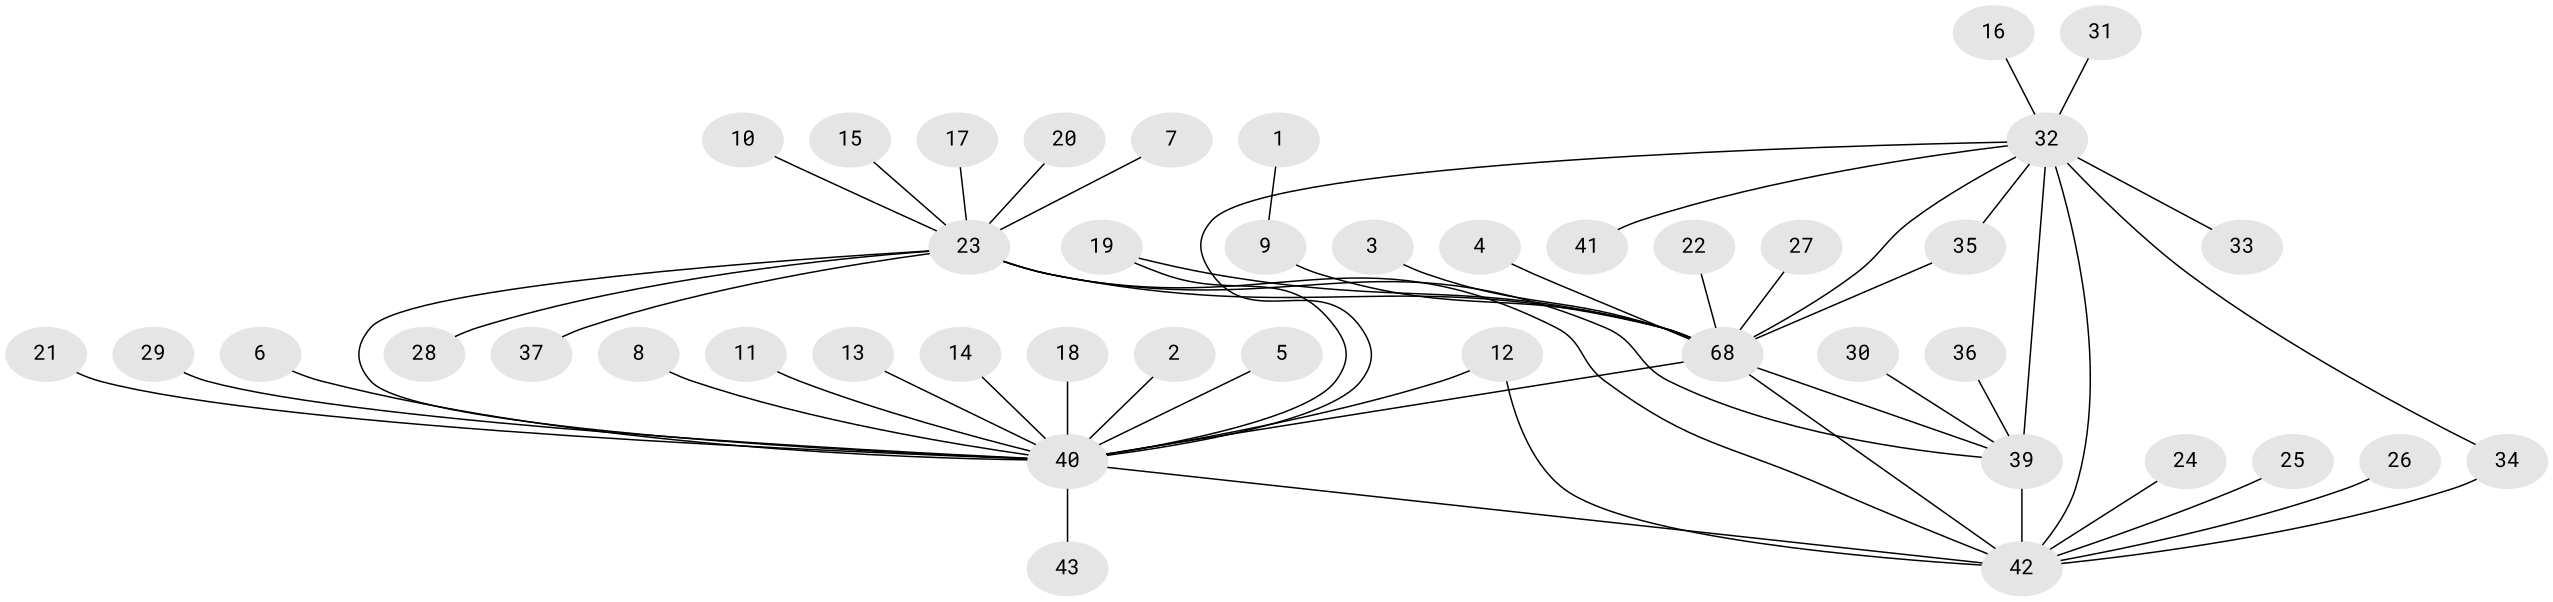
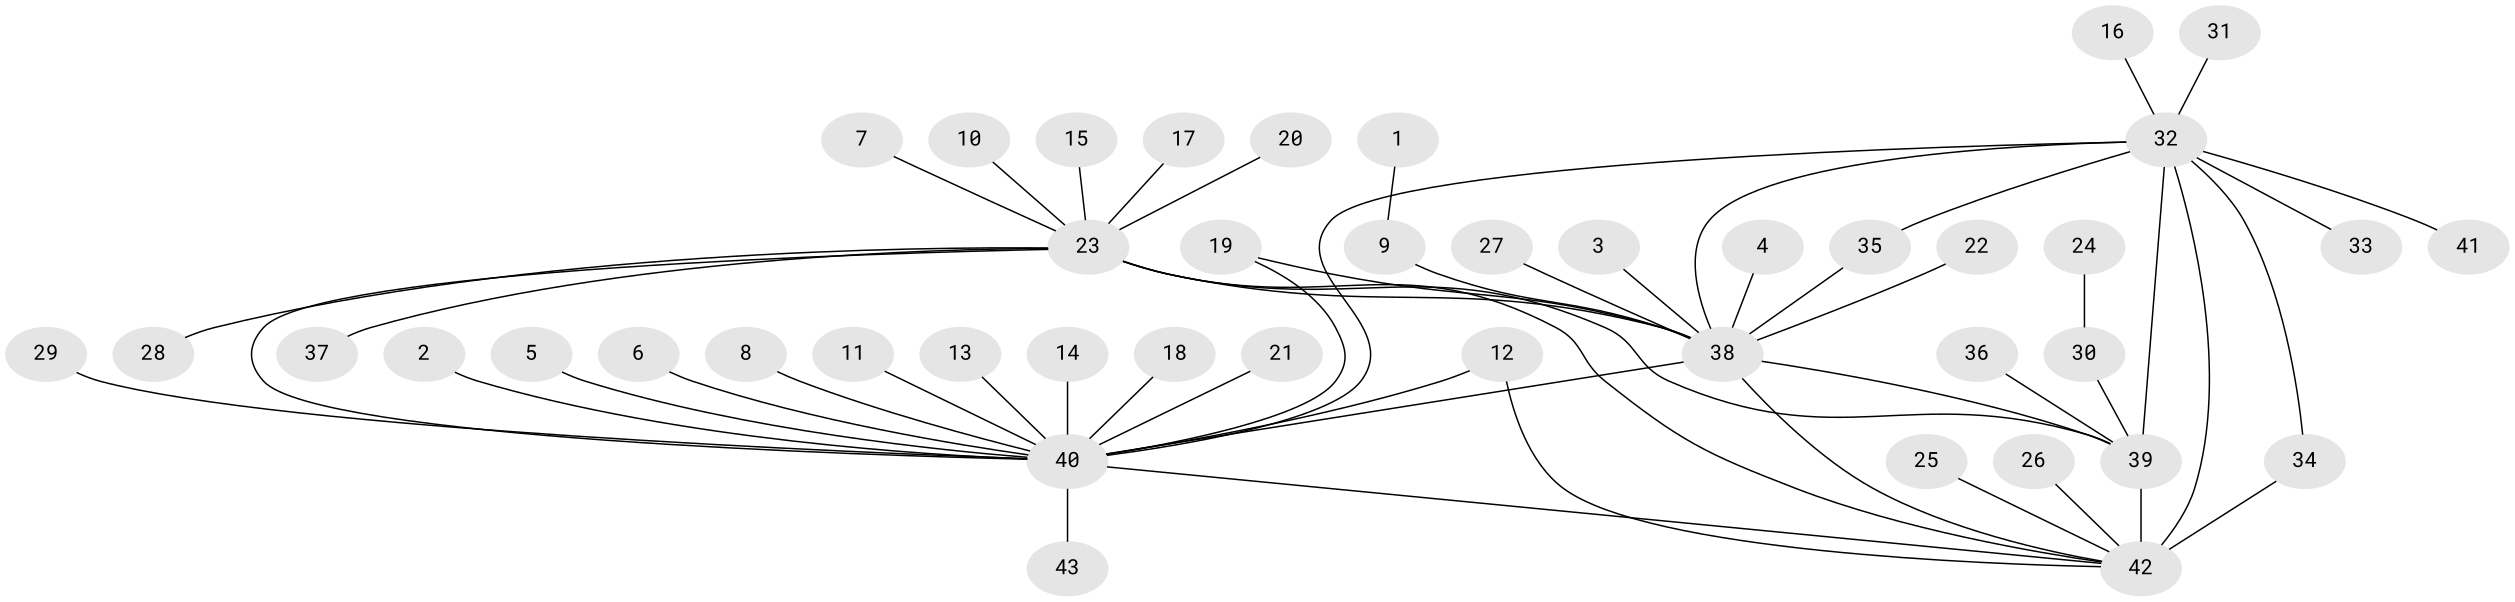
(1723, 354) -> (1723, 354)
(2104, 515) -> (2084, 301)
